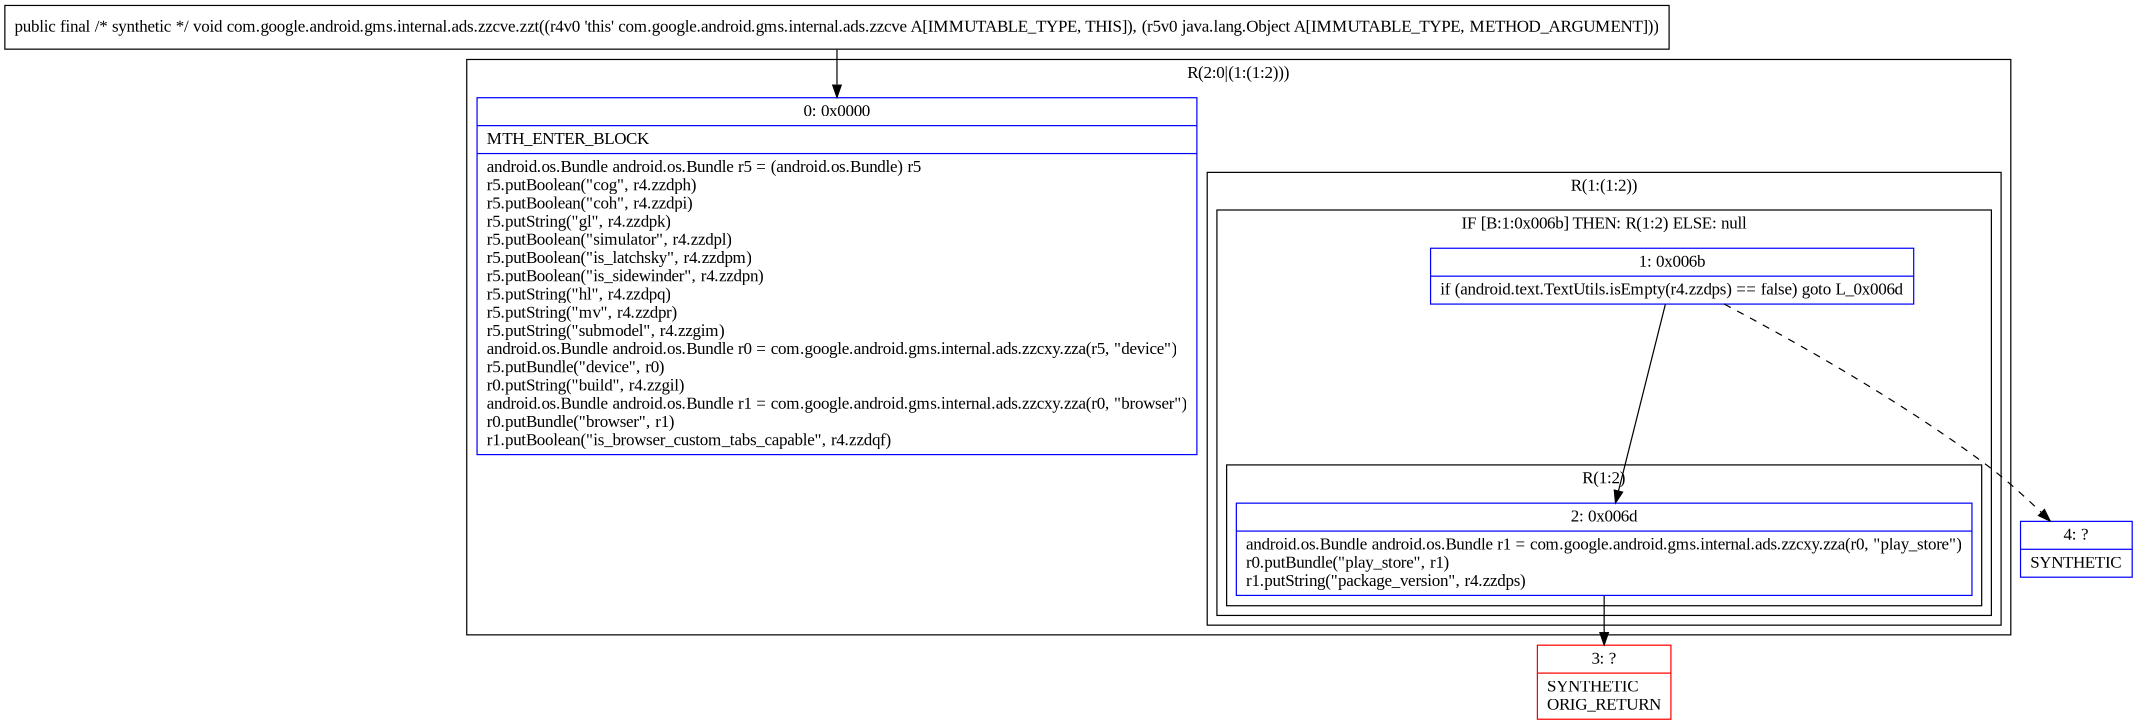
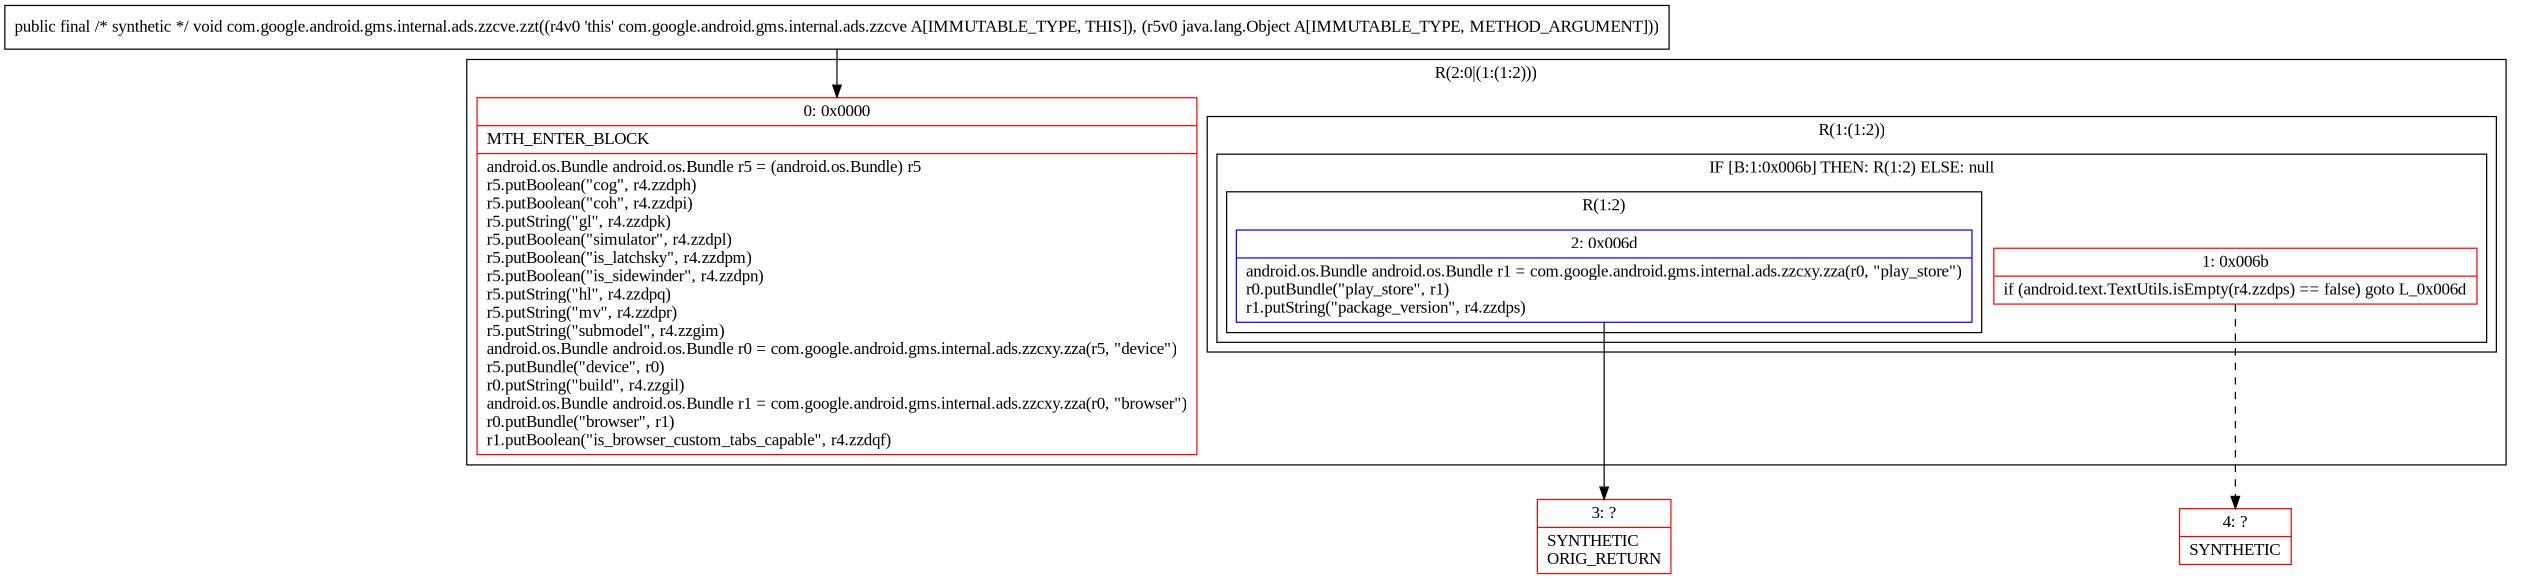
(837, 276) -> (837, 276)
(1672, 276) -> (2235, 276)
(1642, 398) -> none
(2076, 549) -> (2235, 537)
